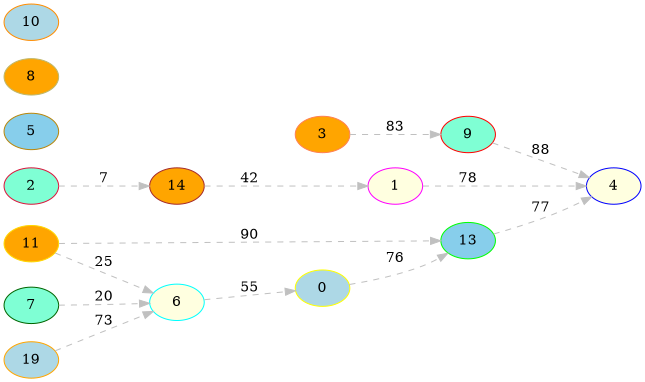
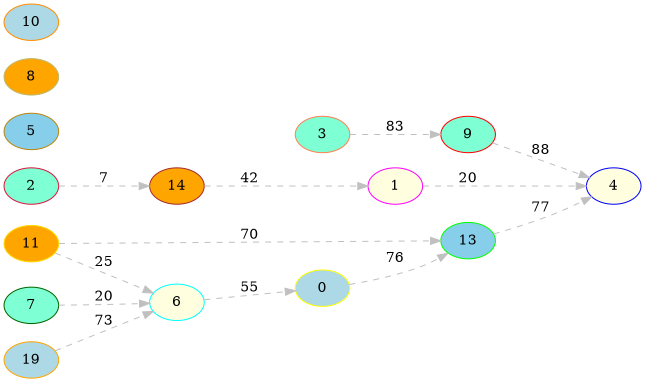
(323, 134) -> (323, 134)
(468, 178) -> (468, 178)
(250, 235) -> (250, 235)
